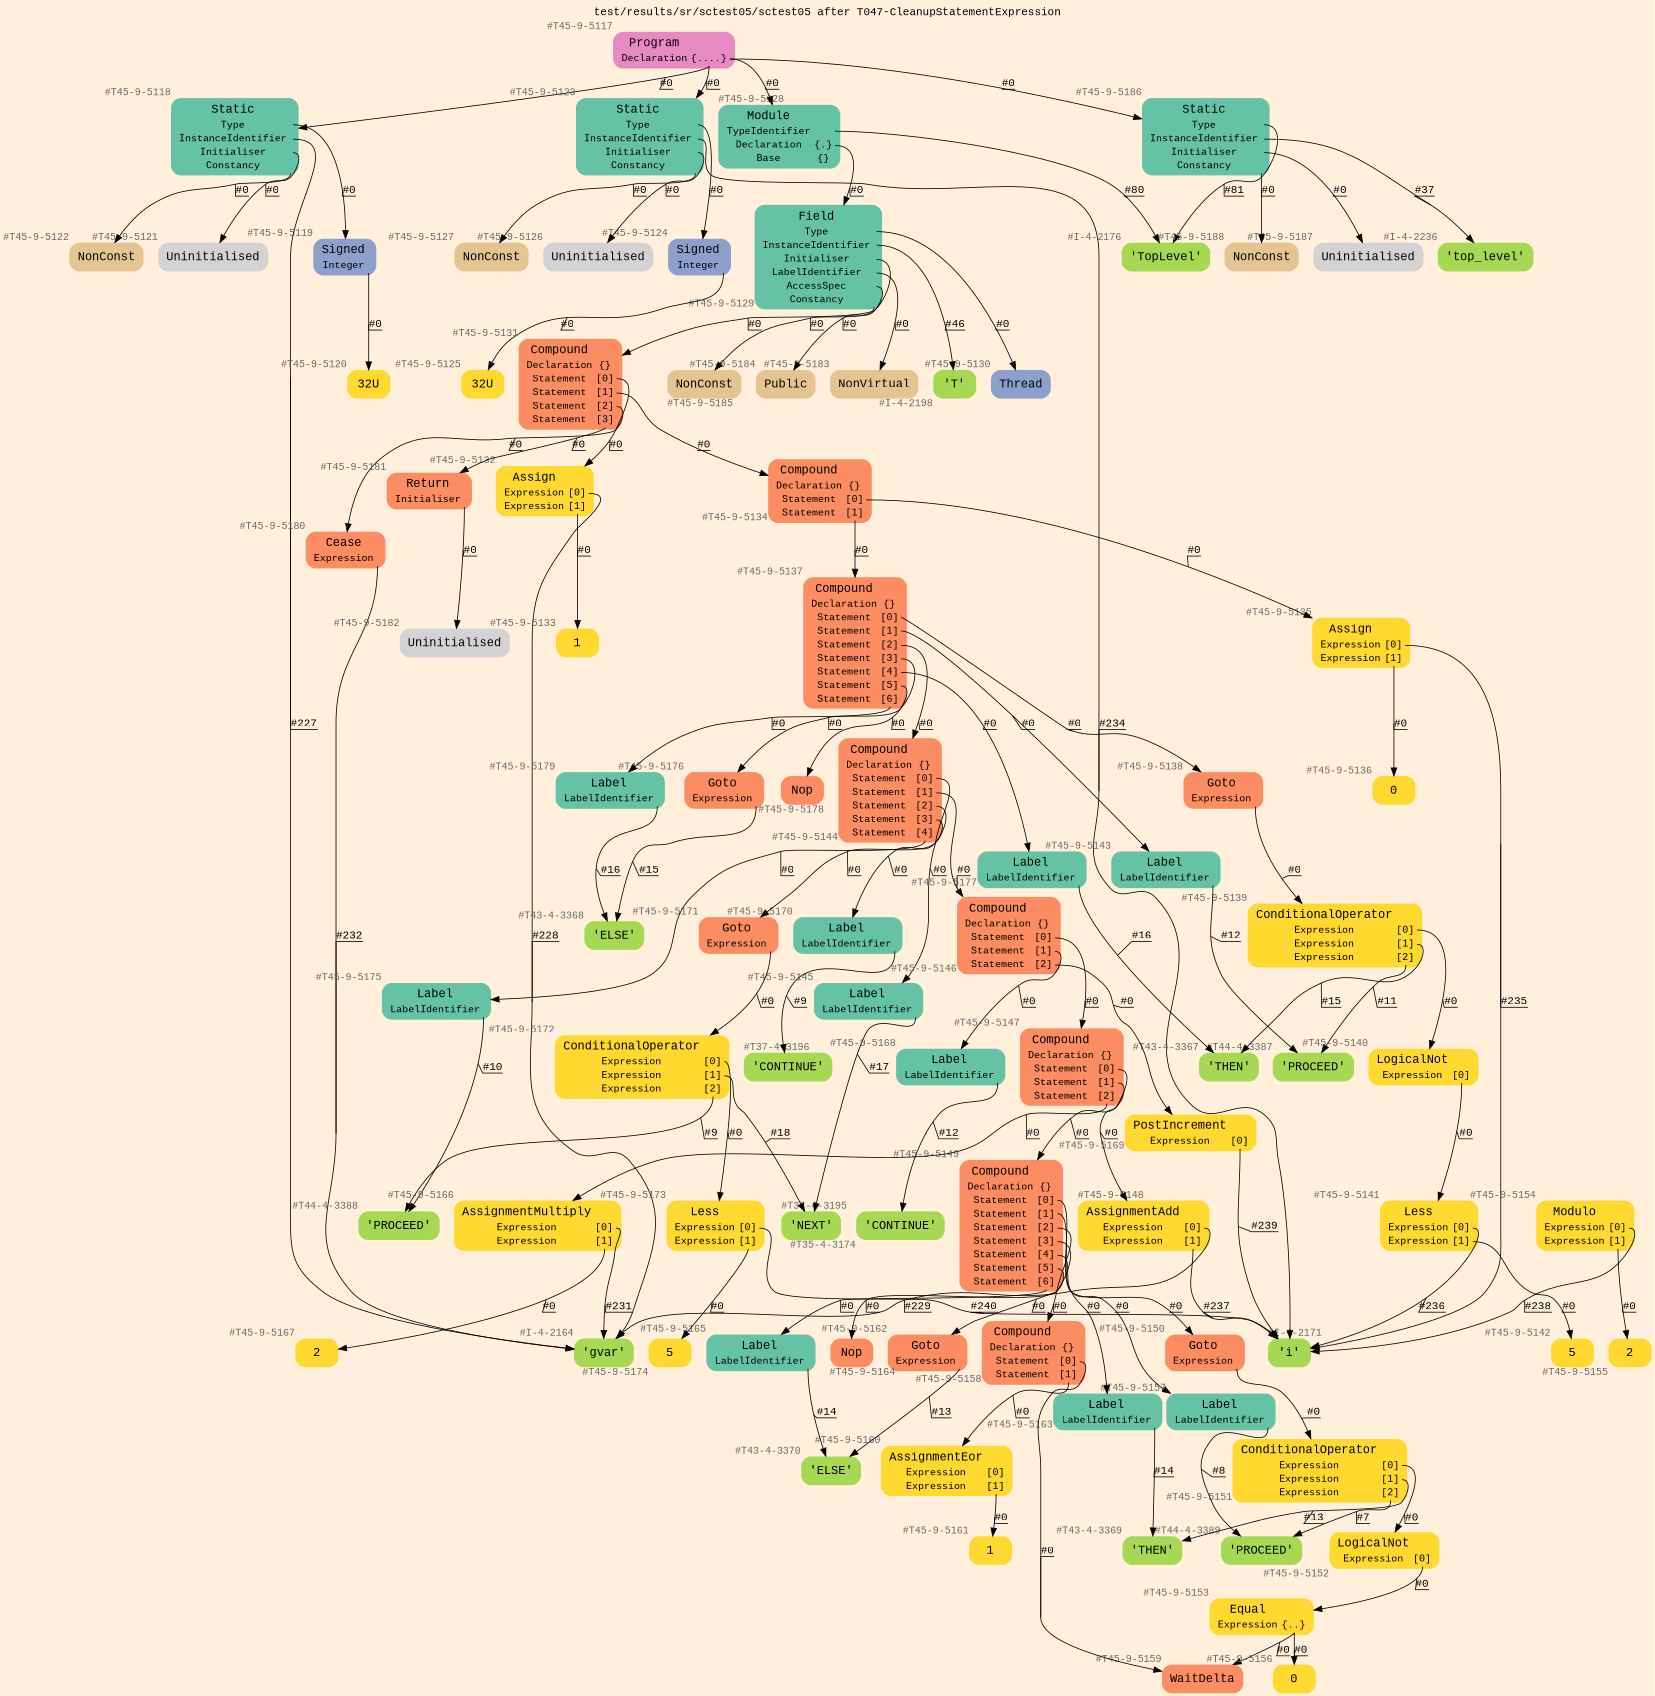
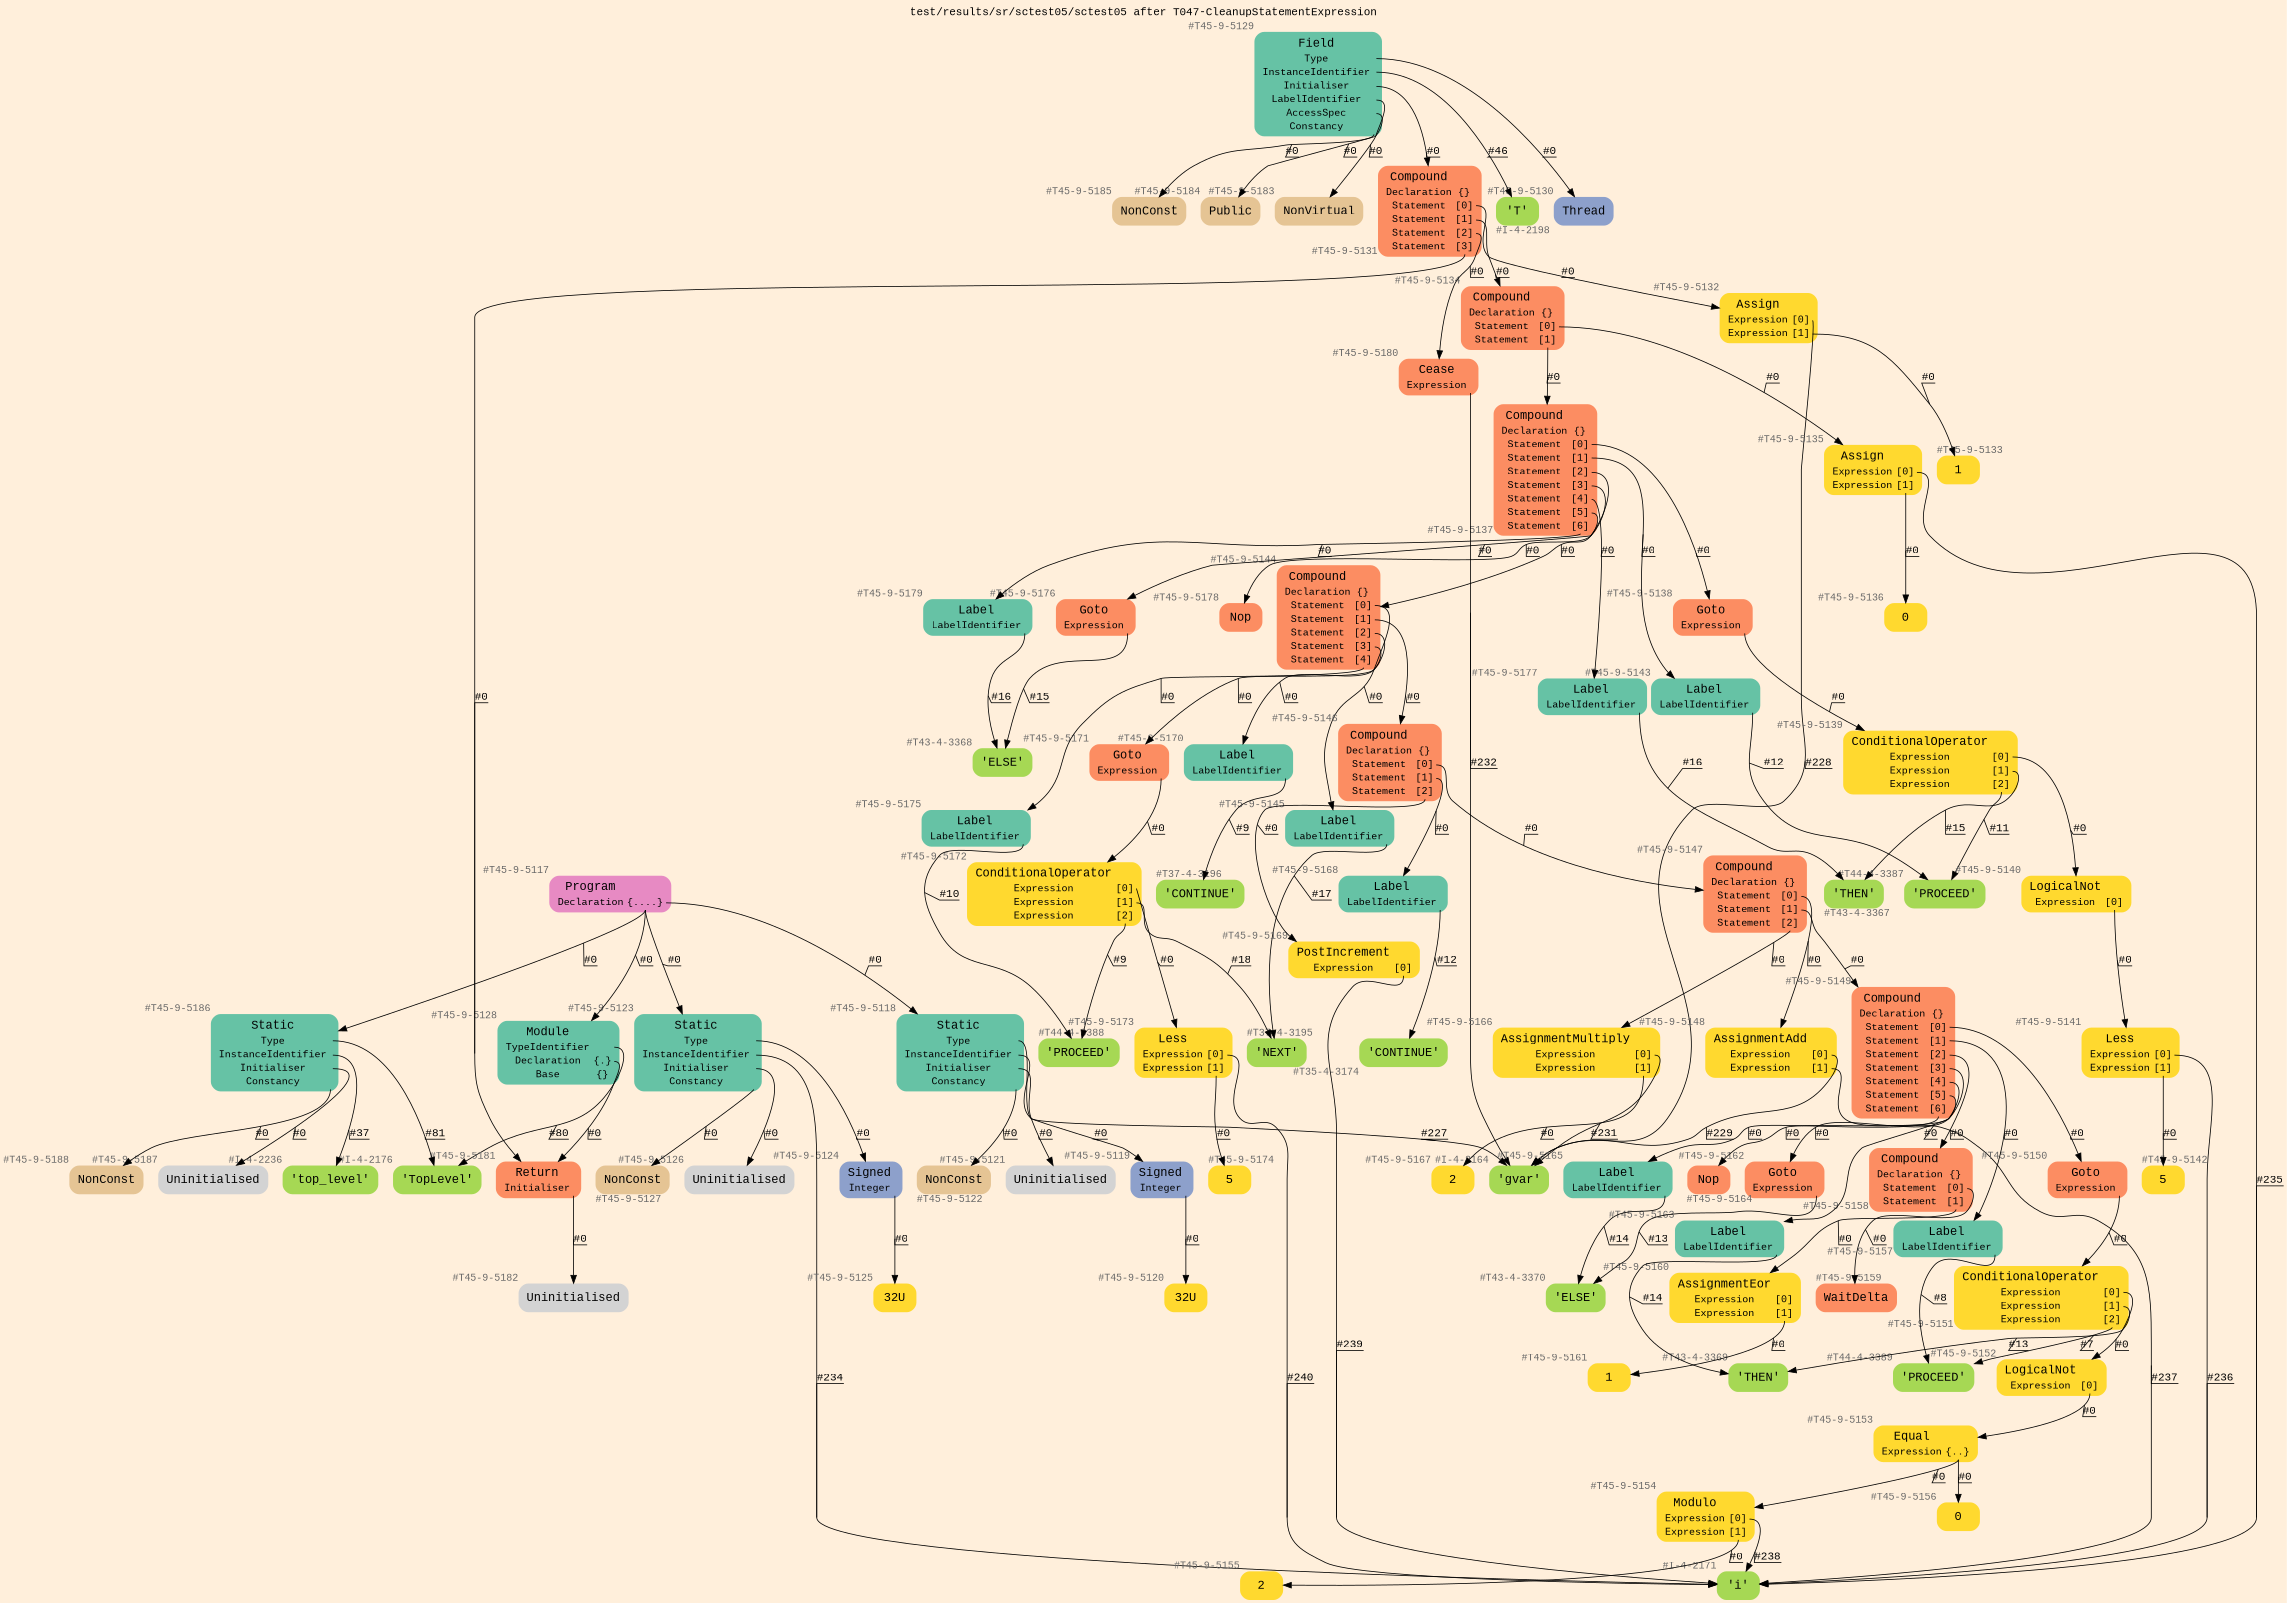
(853, 166) -> (600, 1111)
(1268, 1648) -> (1862, 1487)
